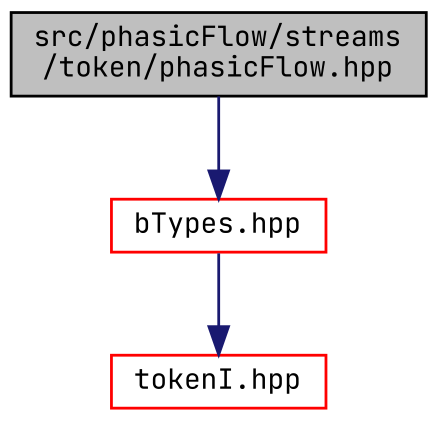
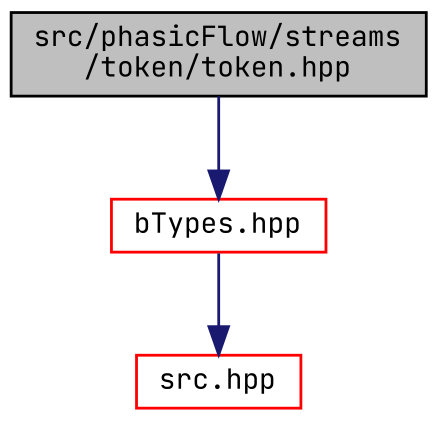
(219, 54) -> (219, 54)
(219, 382) -> (219, 382)
